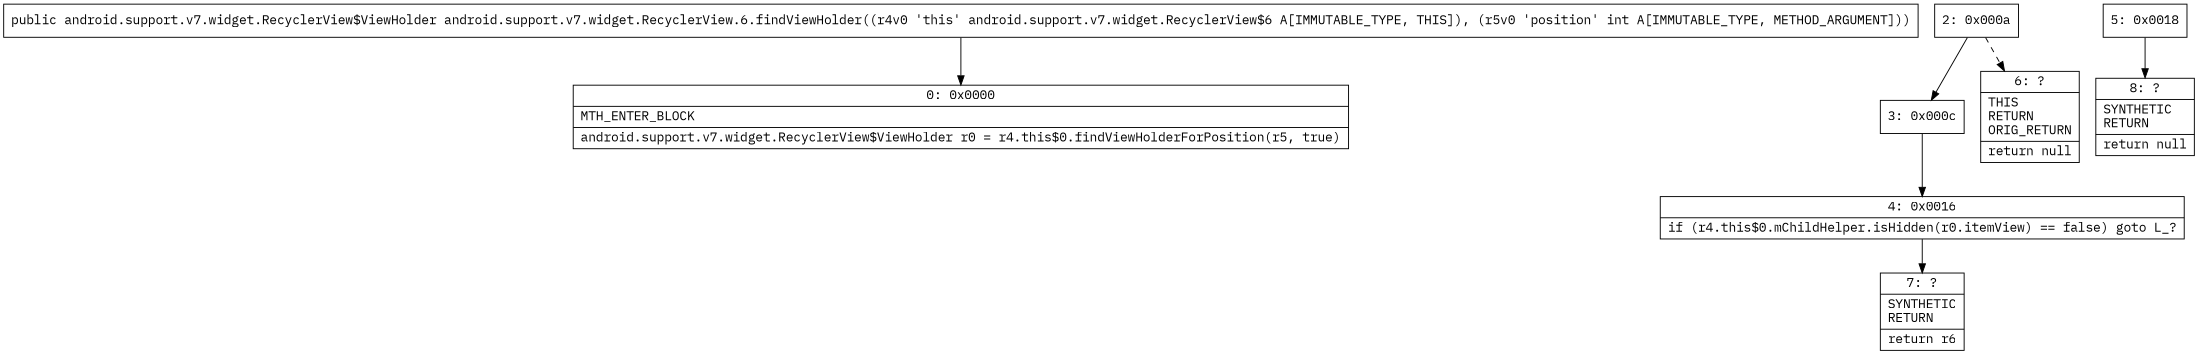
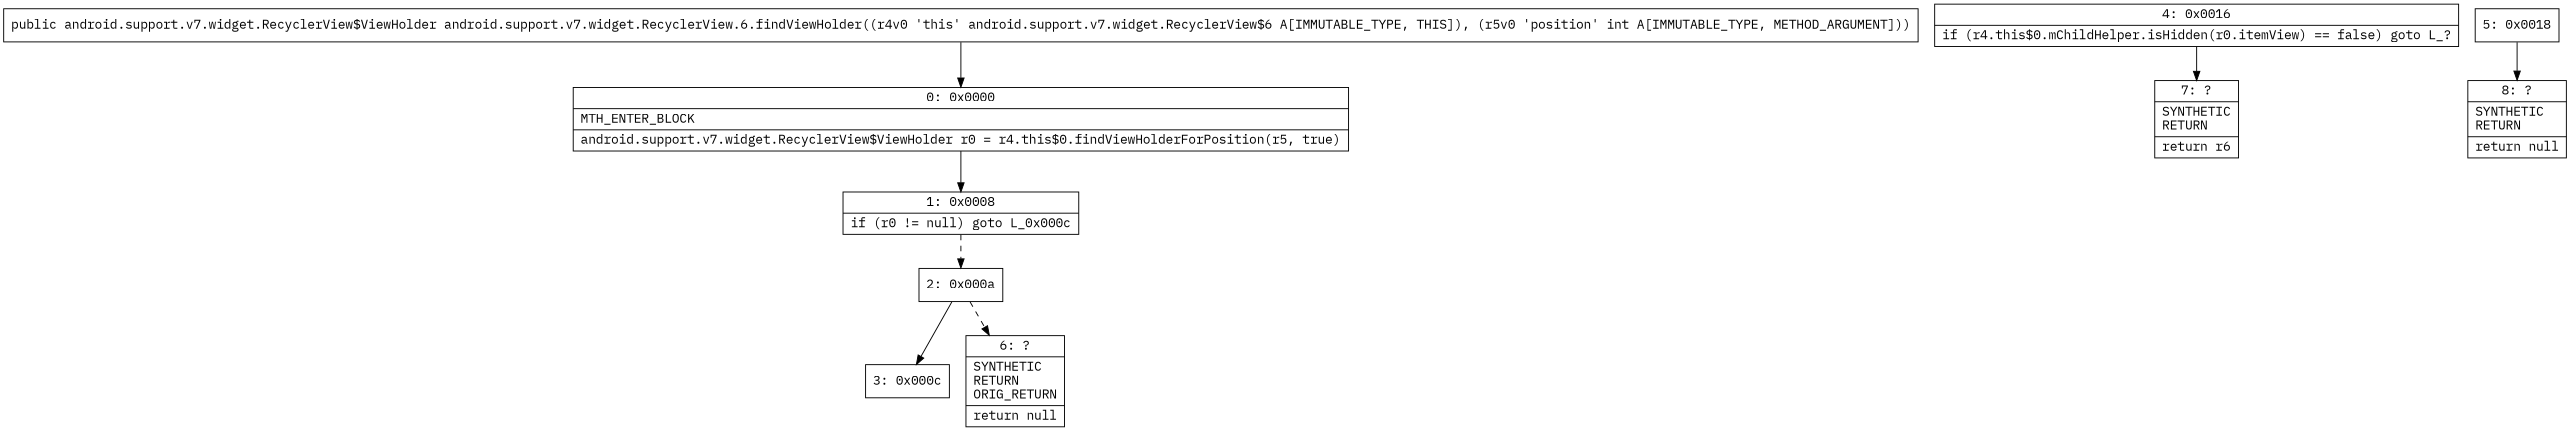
(2004, 103) -> (1008, 367)
(1922, 161) -> none
none -> (961, 213)
